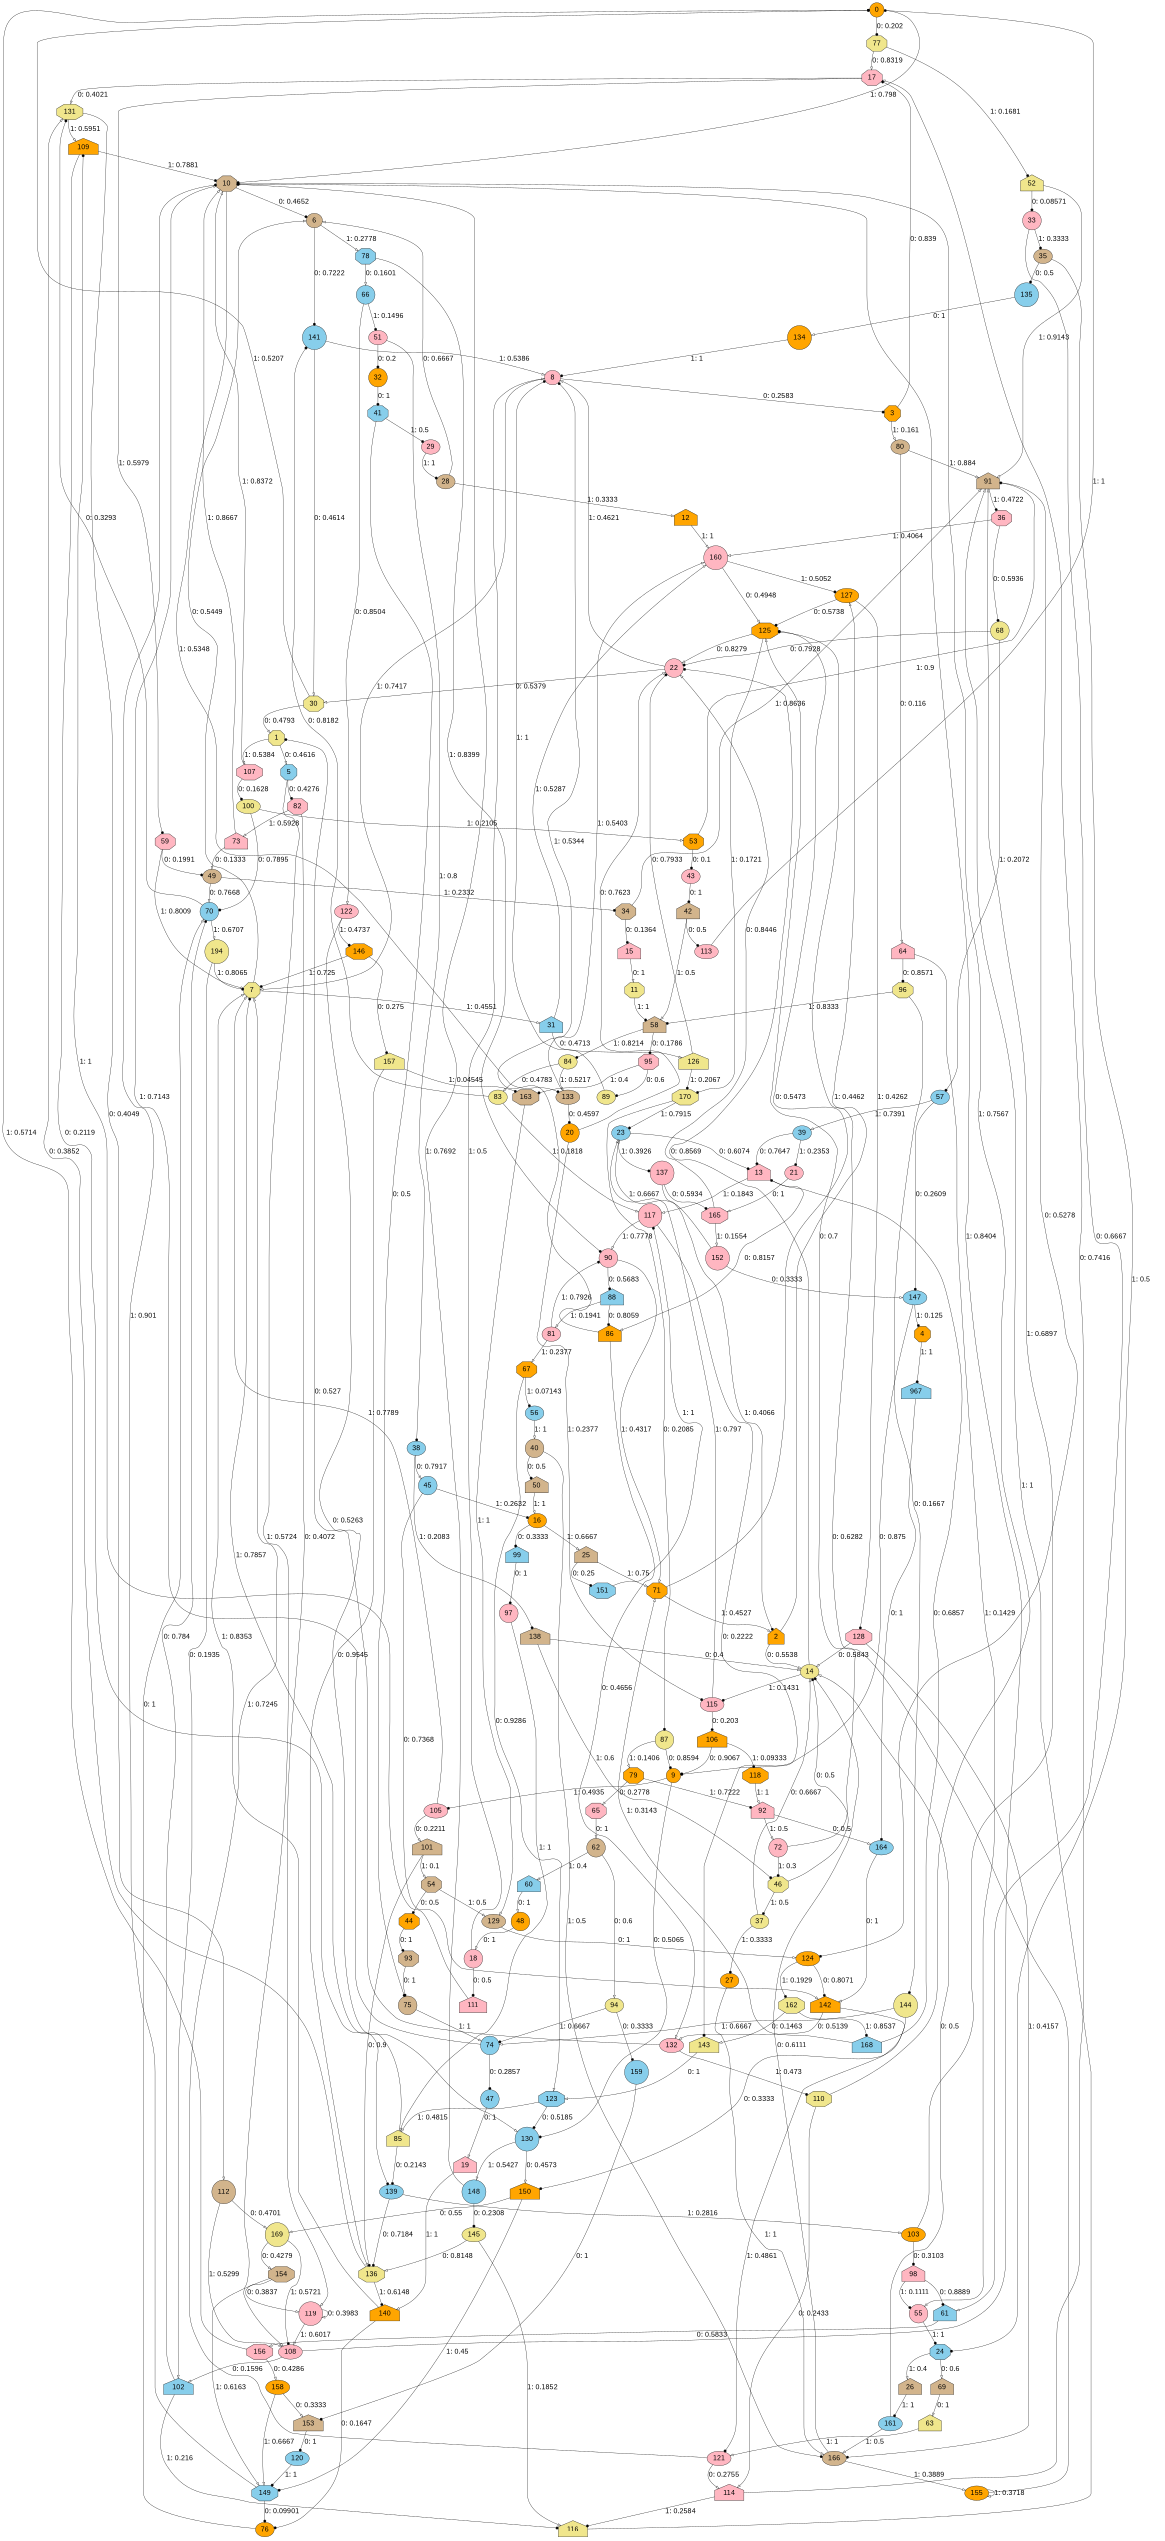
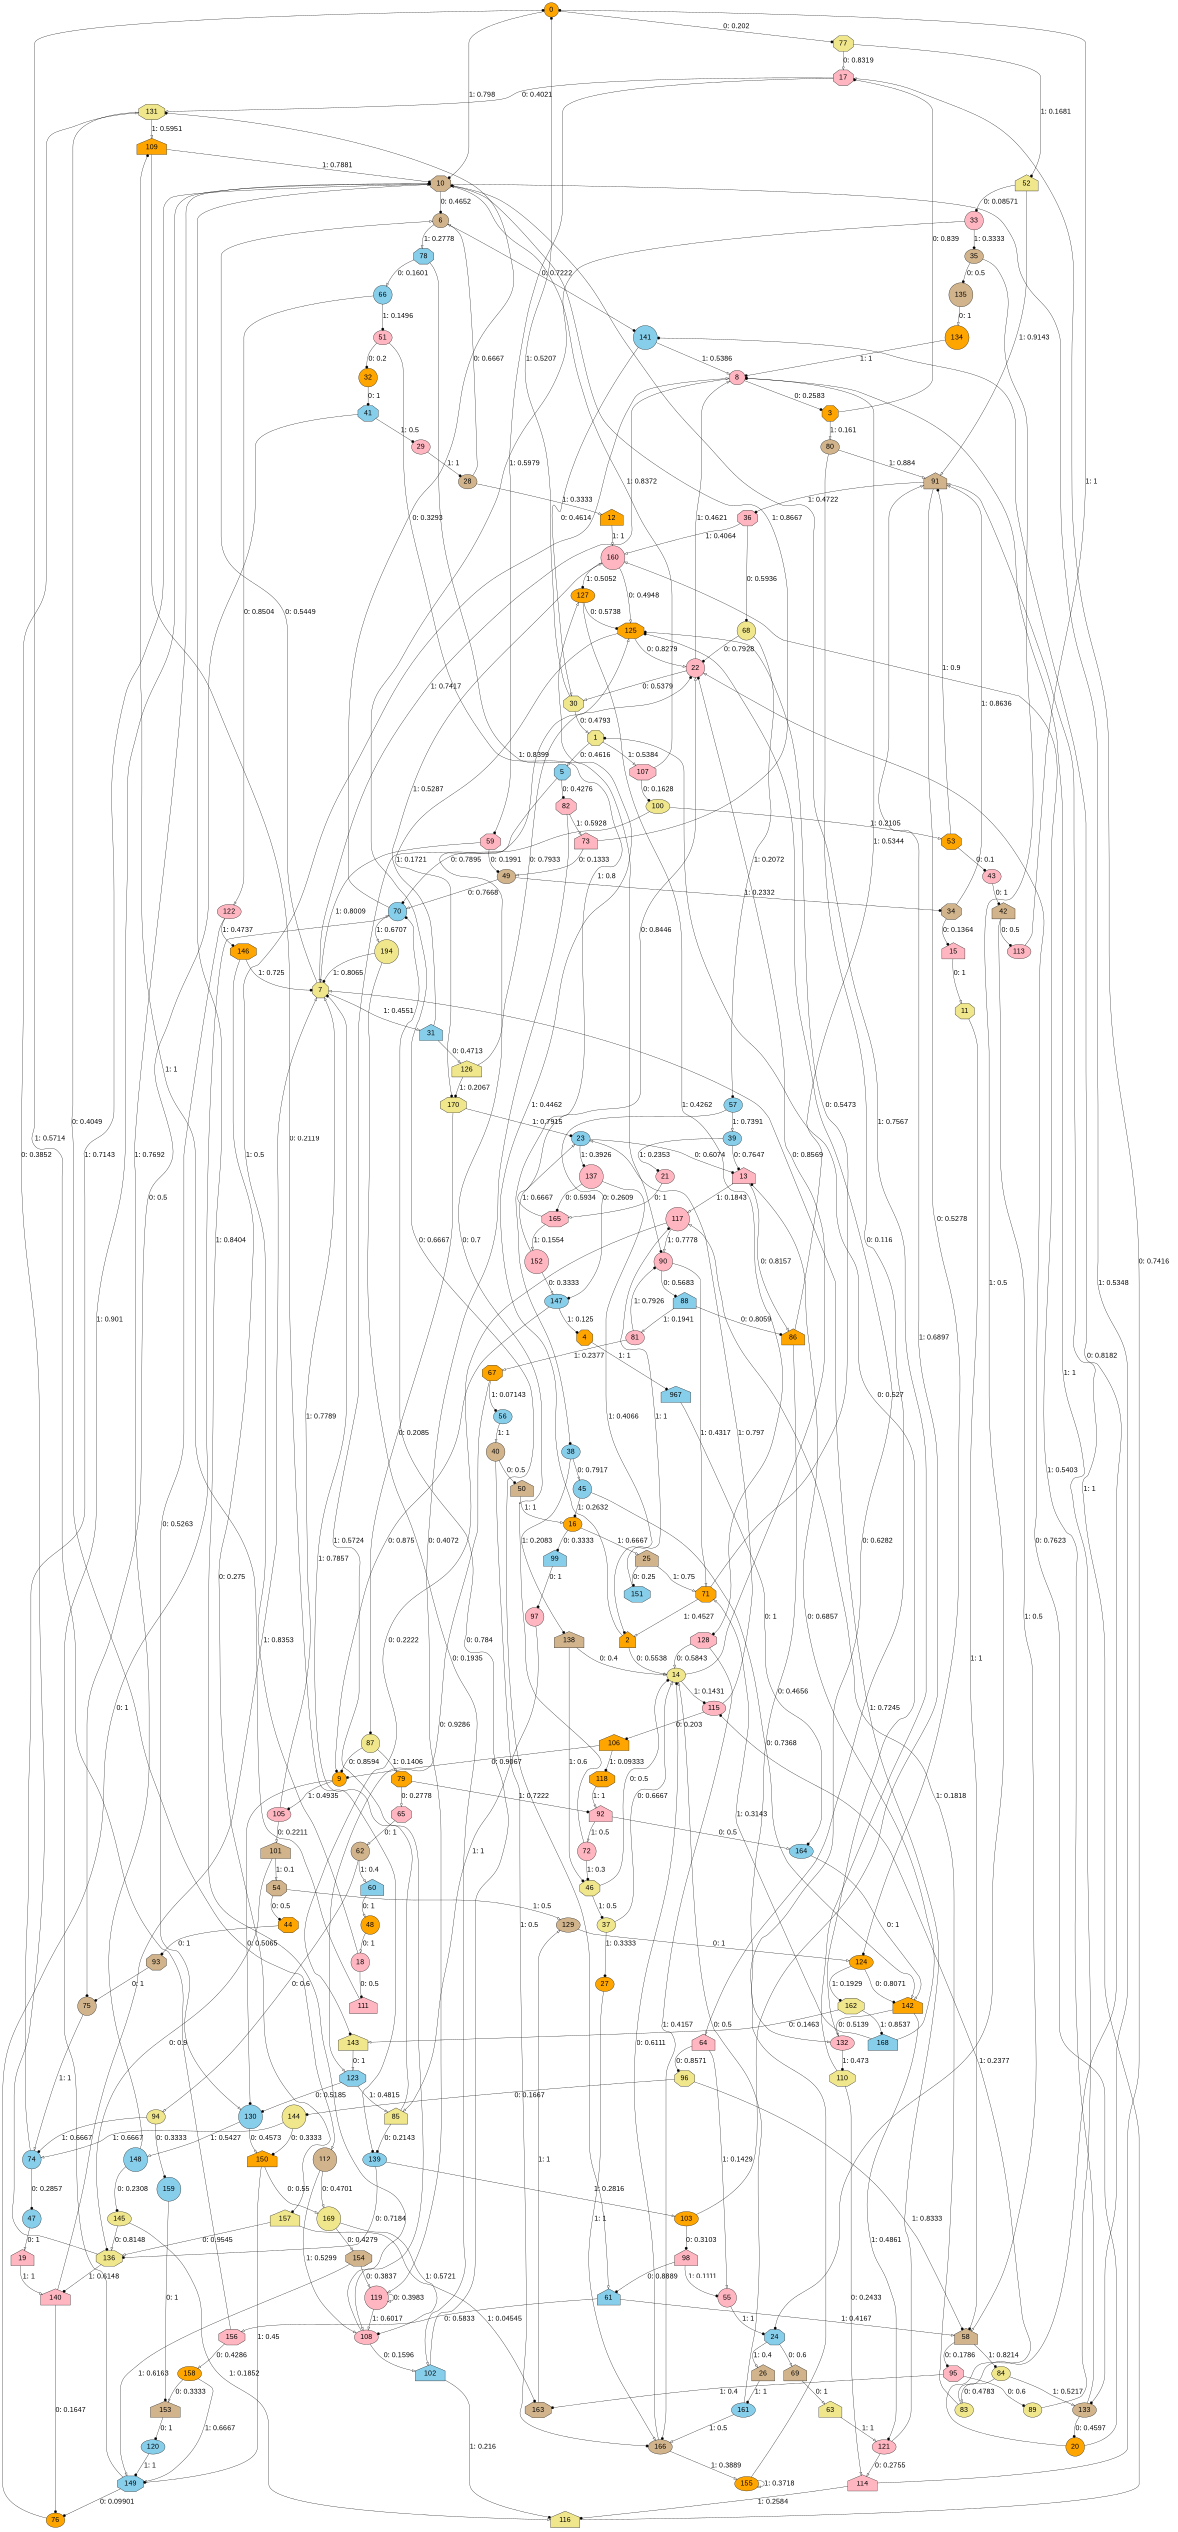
(1027, 295) -> (961, 295)
(385, 2314) -> (56, 2298)
none -> (786, 2317)
